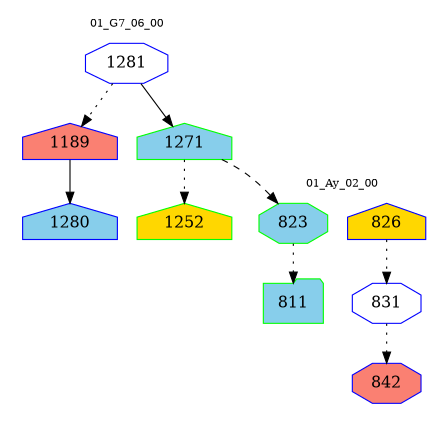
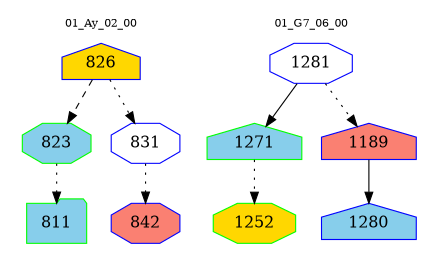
(257, 182) -> (83, 97)
(184, 223) -> (254, 223)
